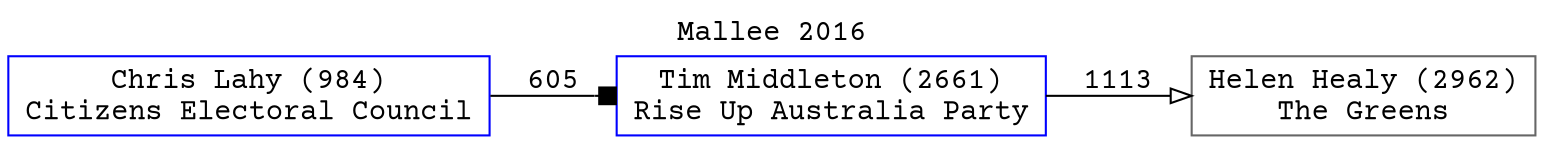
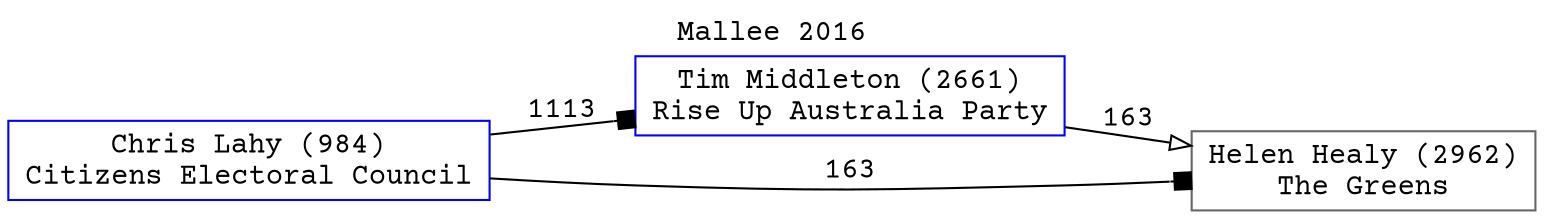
(553, 80) -> (562, 109)
(1119, 80) -> (1128, 118)
none -> (830, 189)
